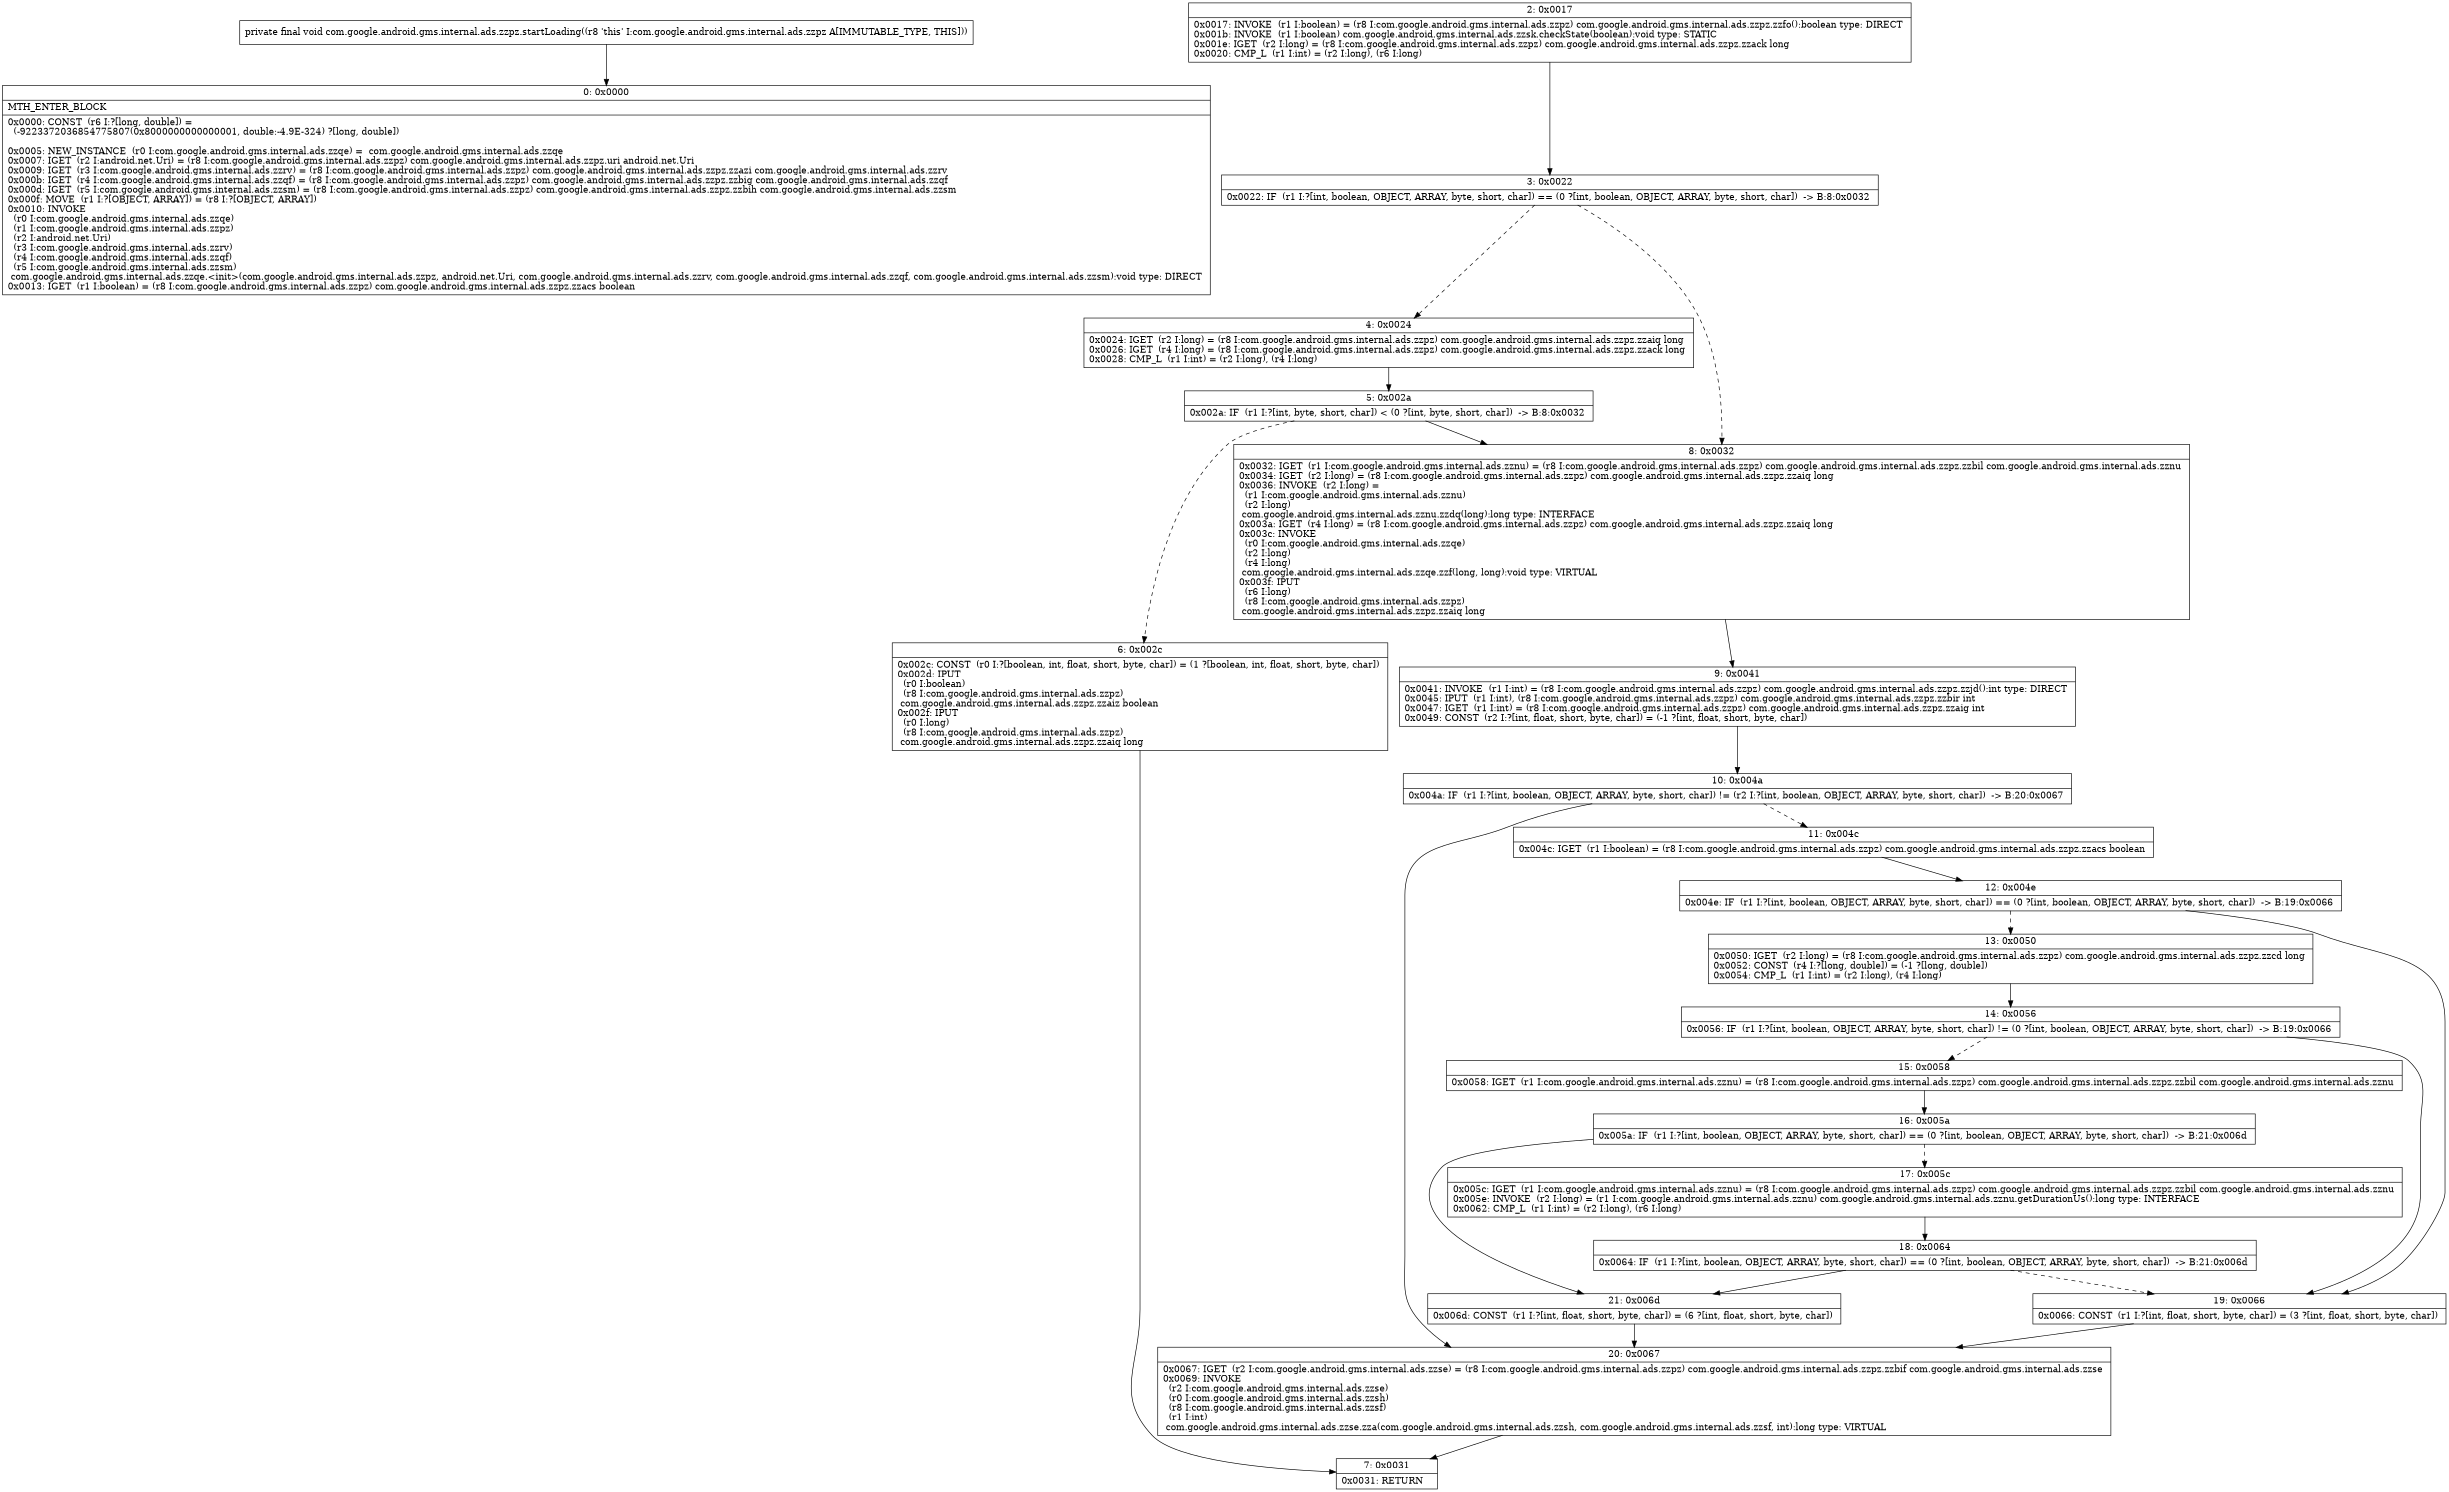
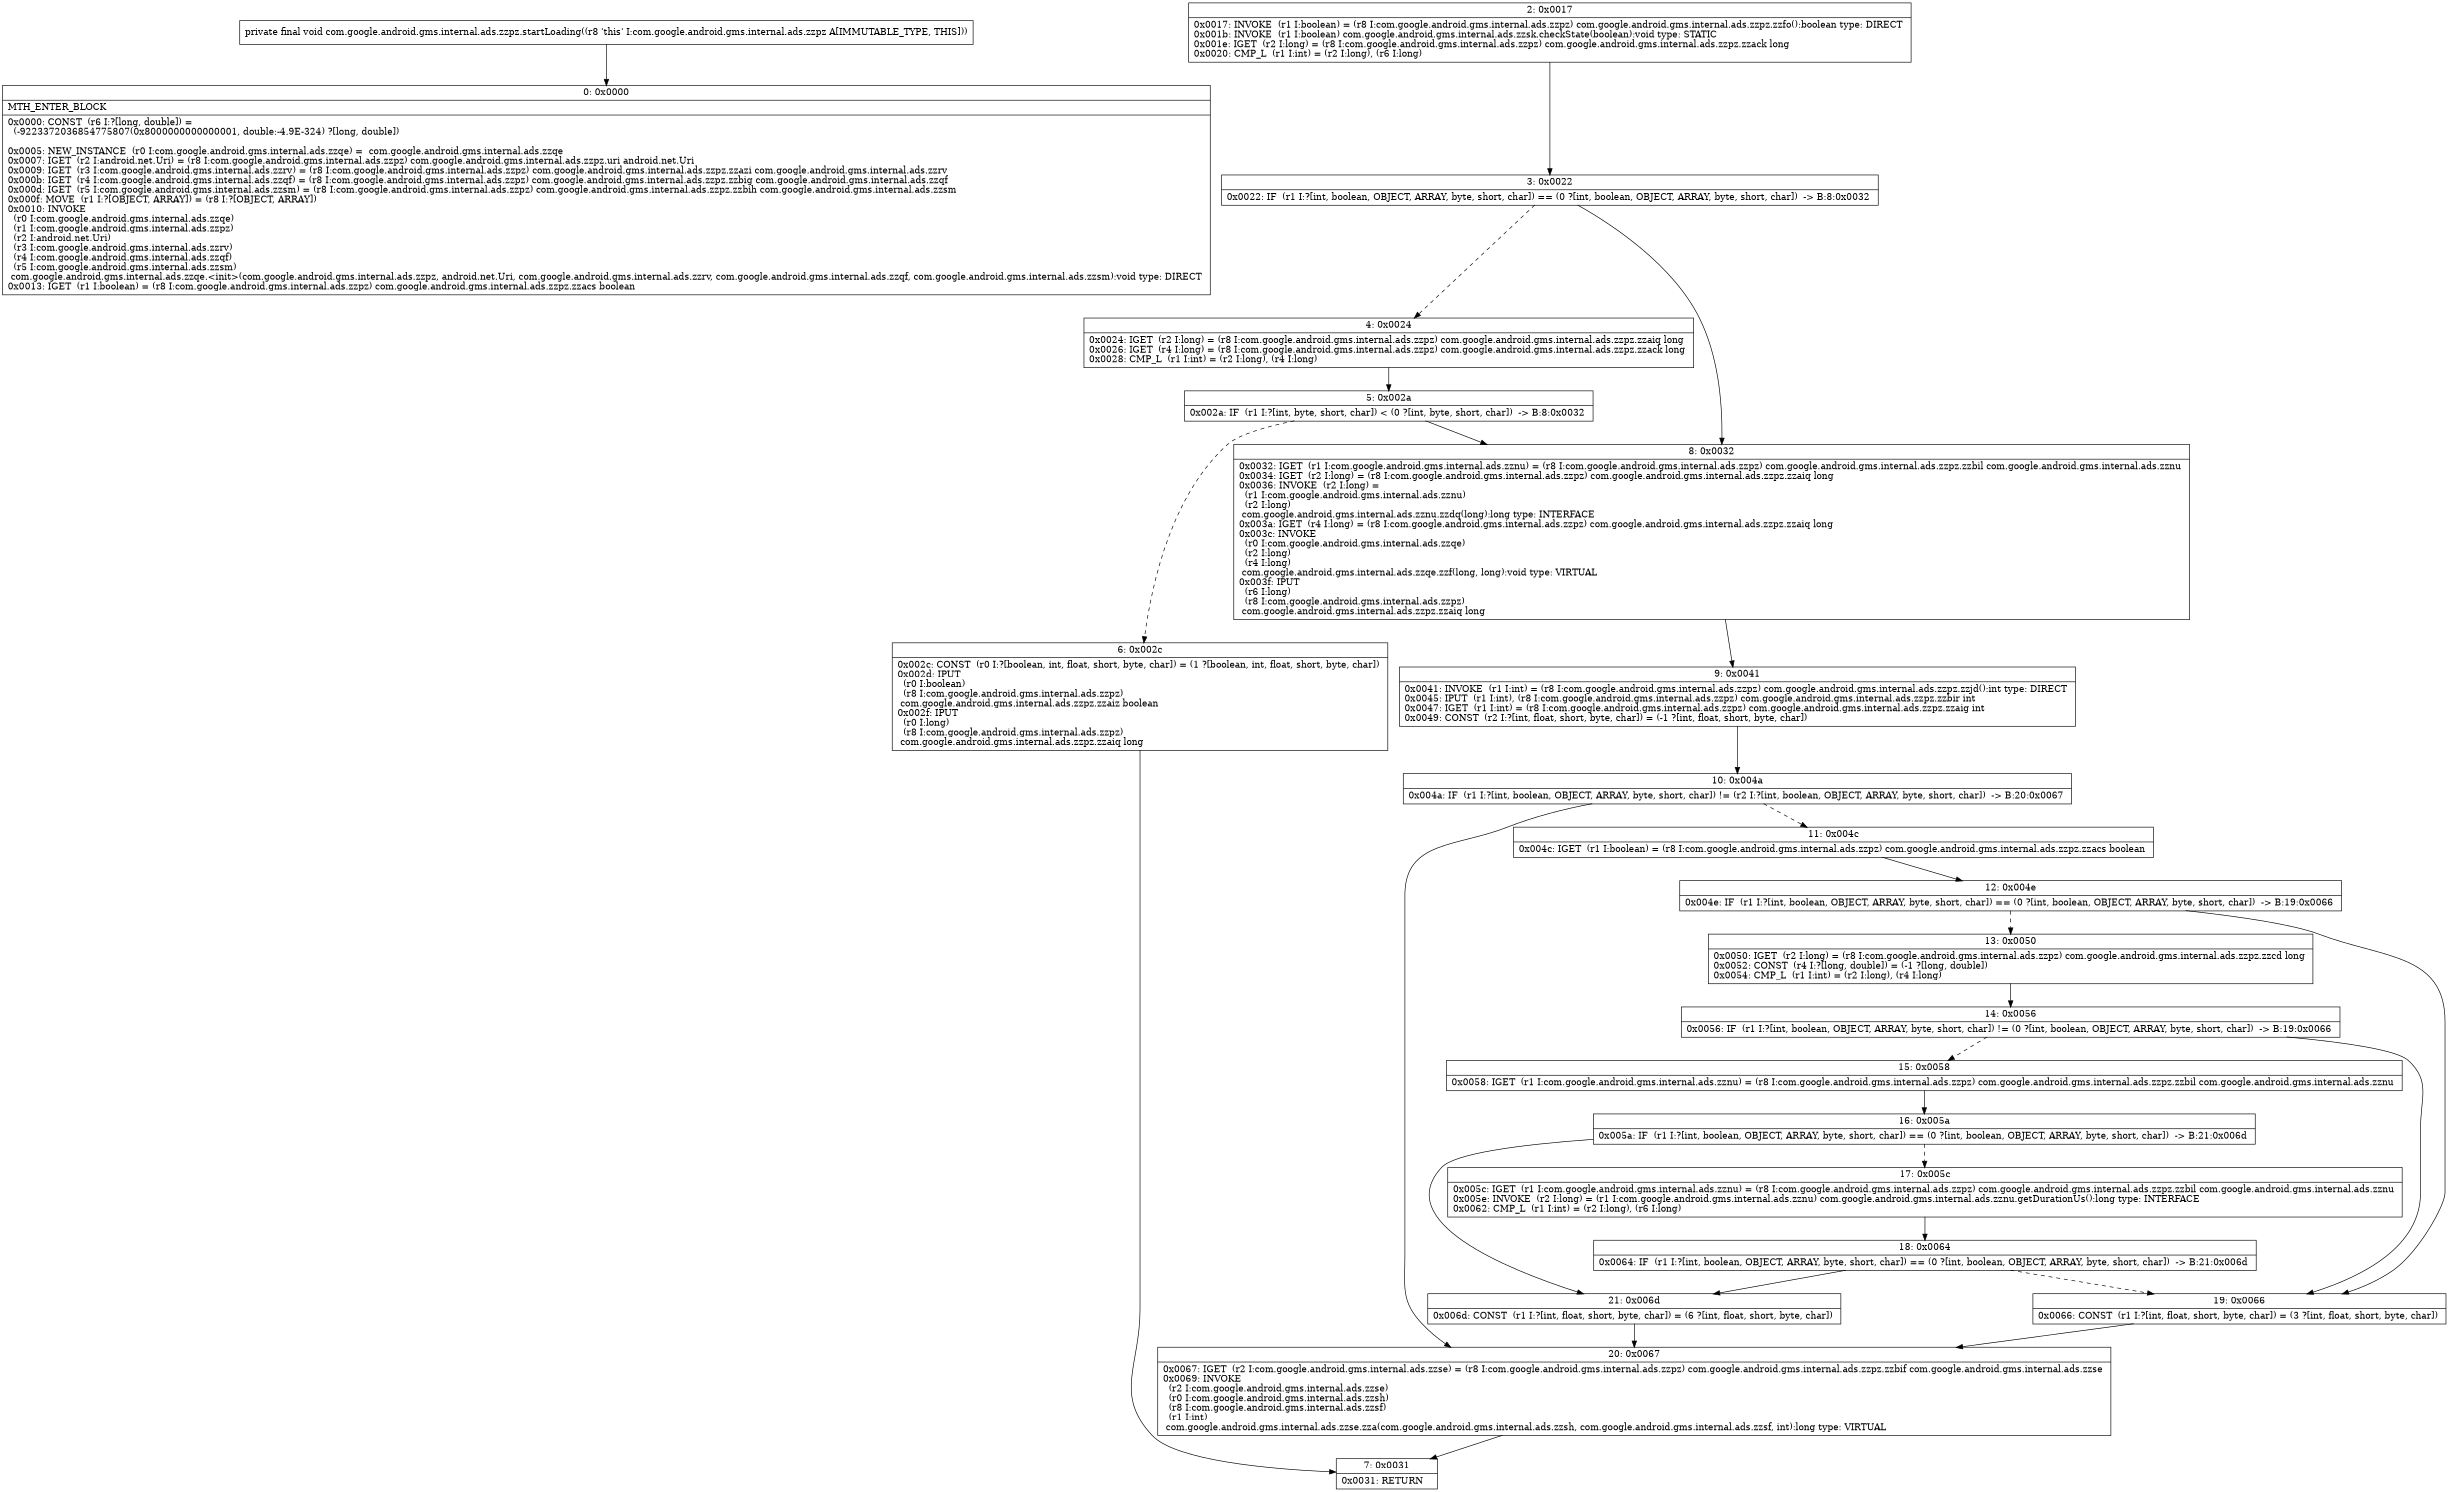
(1688, 299) -> (1688, 299)
